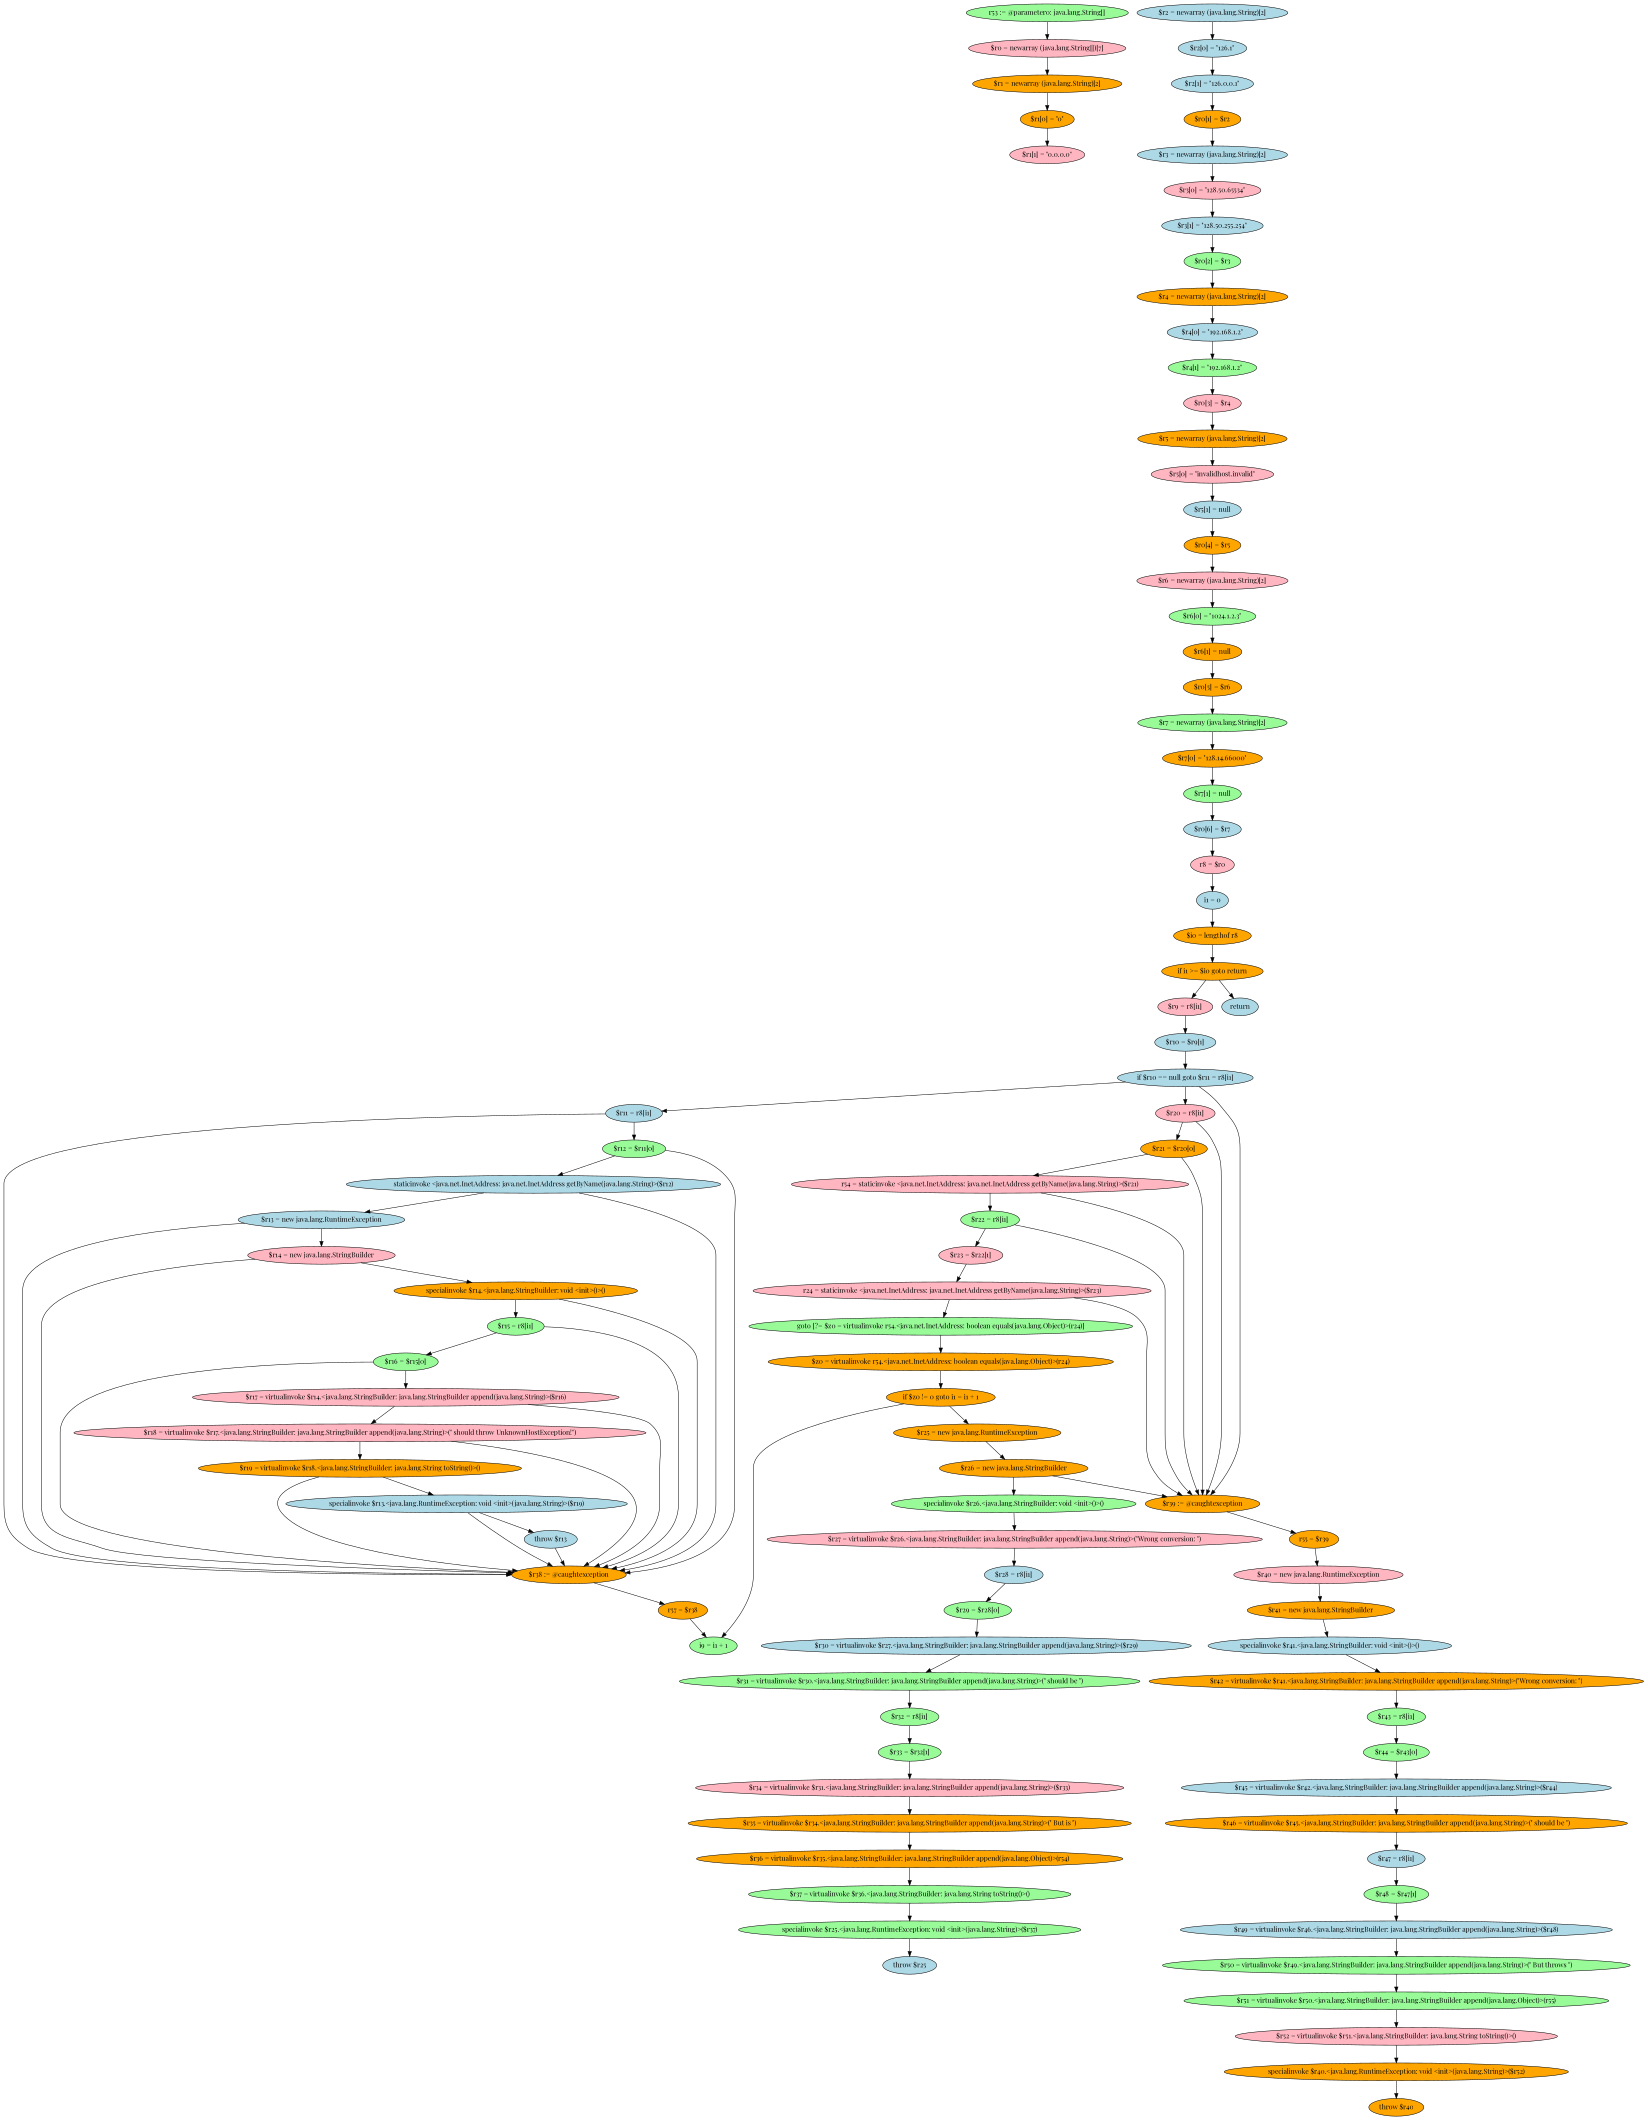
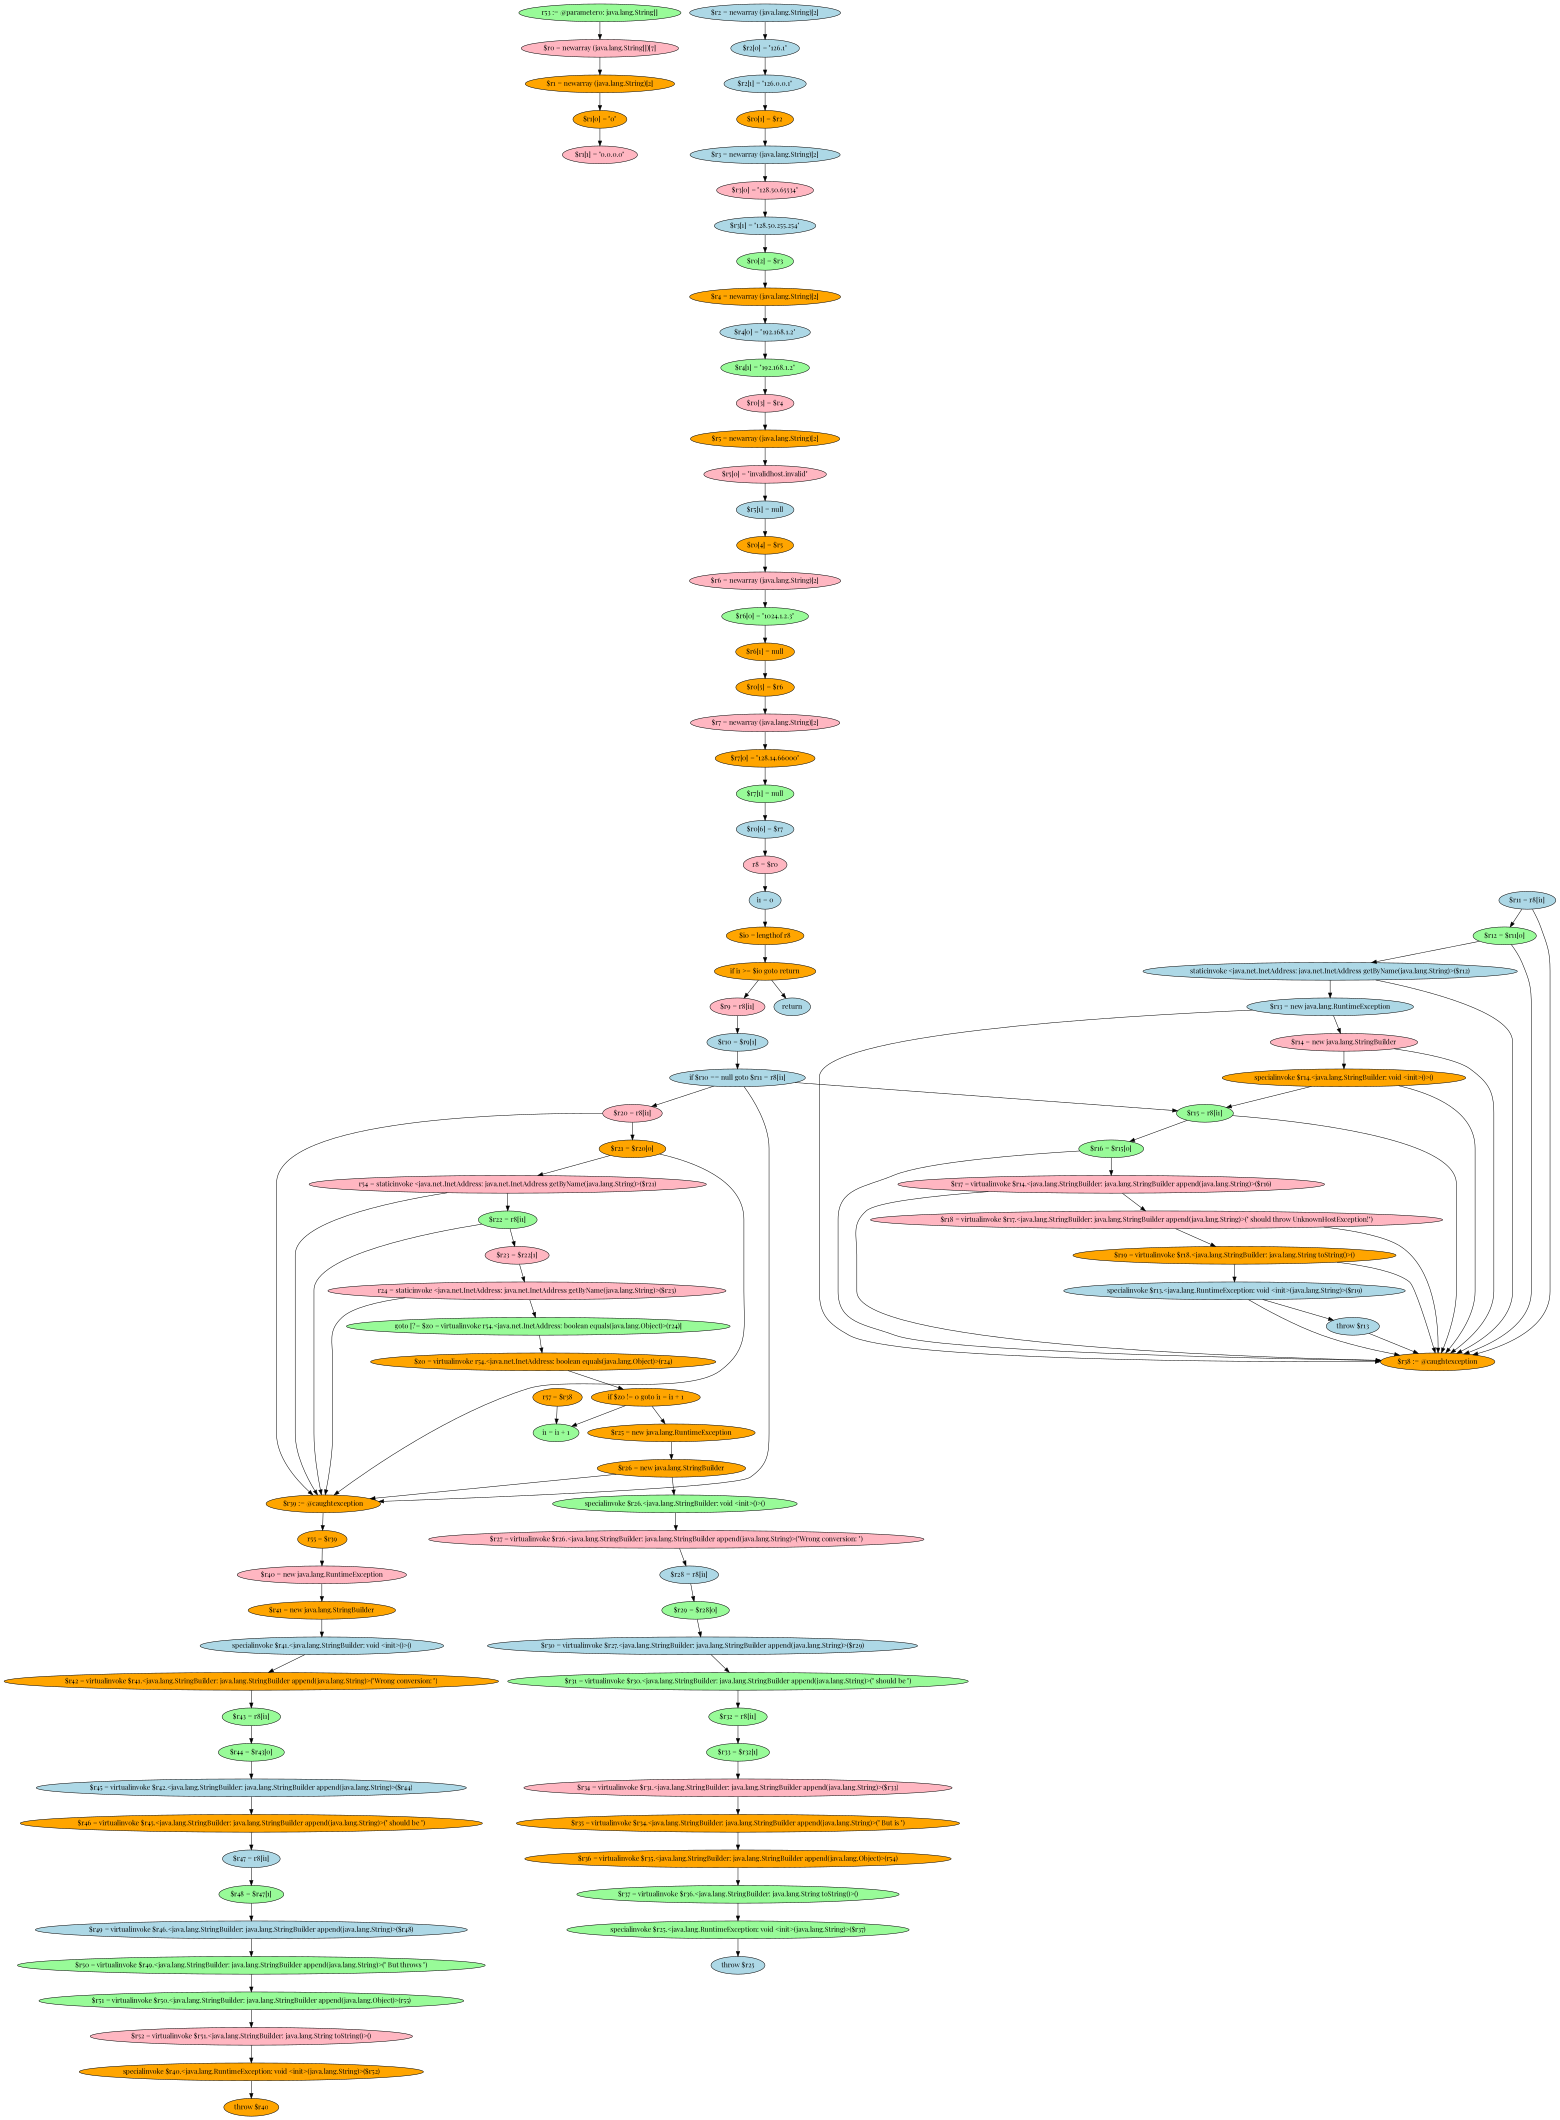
(1212, 723) -> (765, 723)
(896, 1096) -> (984, 1096)
(627, 1593) -> none
(713, 1646) -> (556, 1433)
